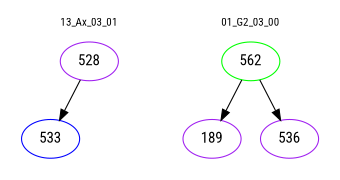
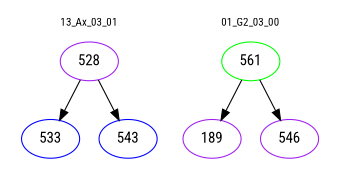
(251, 61) -> (251, 61)
none -> (128, 139)
(290, 139) -> (290, 139)
